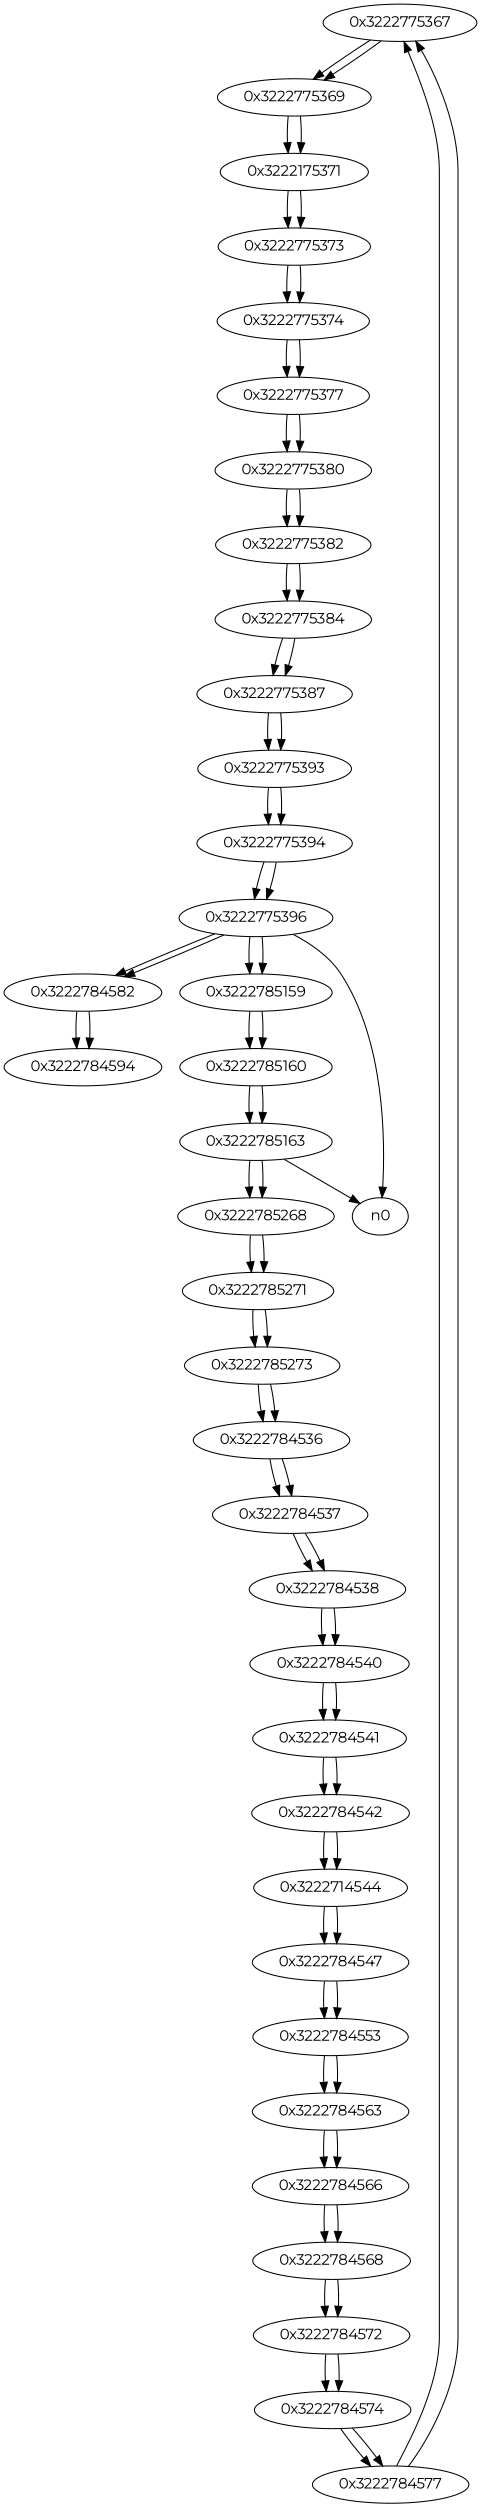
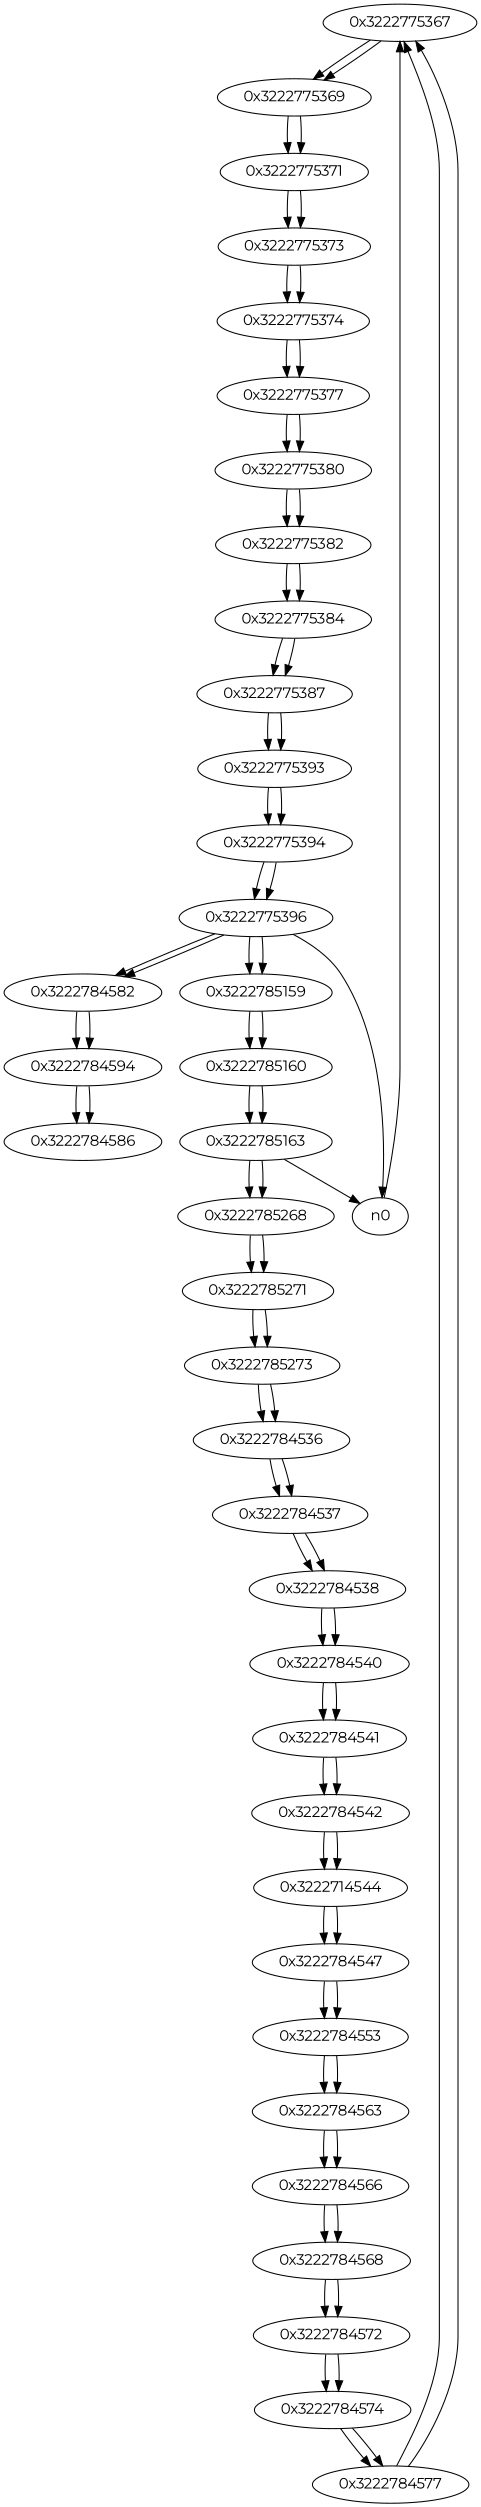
(294, 172) -> (294, 172)
none -> (400, 625)
none -> (83, 1142)
